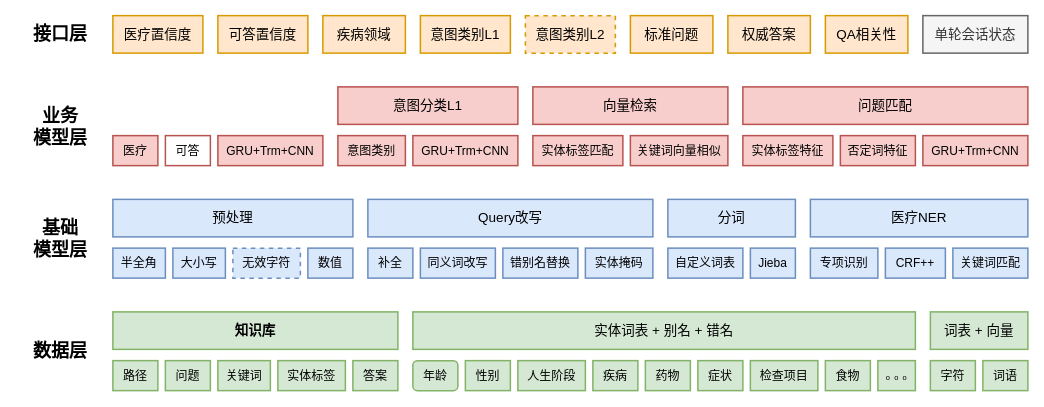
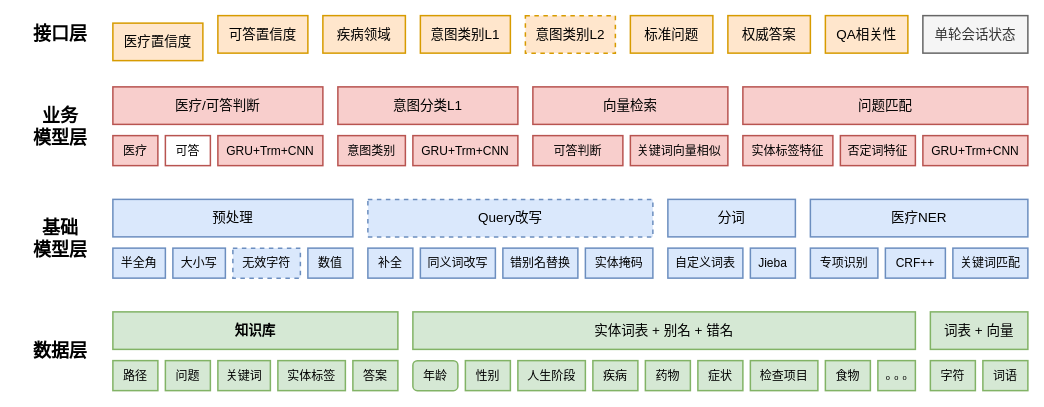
(158, 34) -> (158, 42)
none -> (218, 105)
(578, 150) -> (578, 150)
(510, 218) -> (510, 218)
